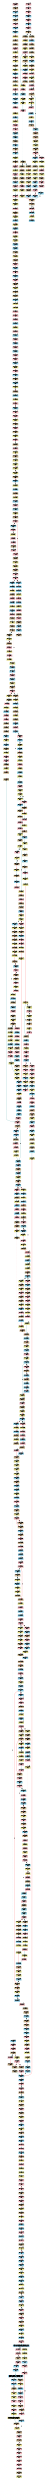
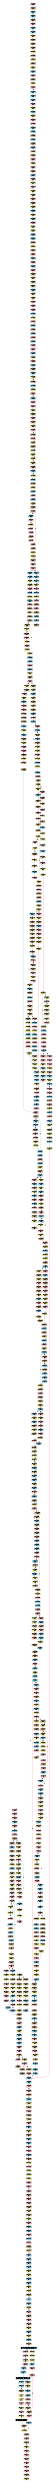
none -> (19, 2039)
